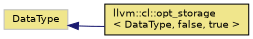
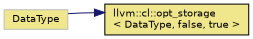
(92, 26) -> (81, 13)
